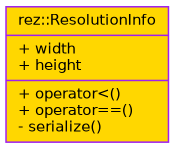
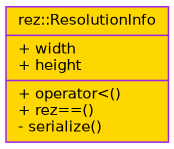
(76, 111) -> (56, 111)
